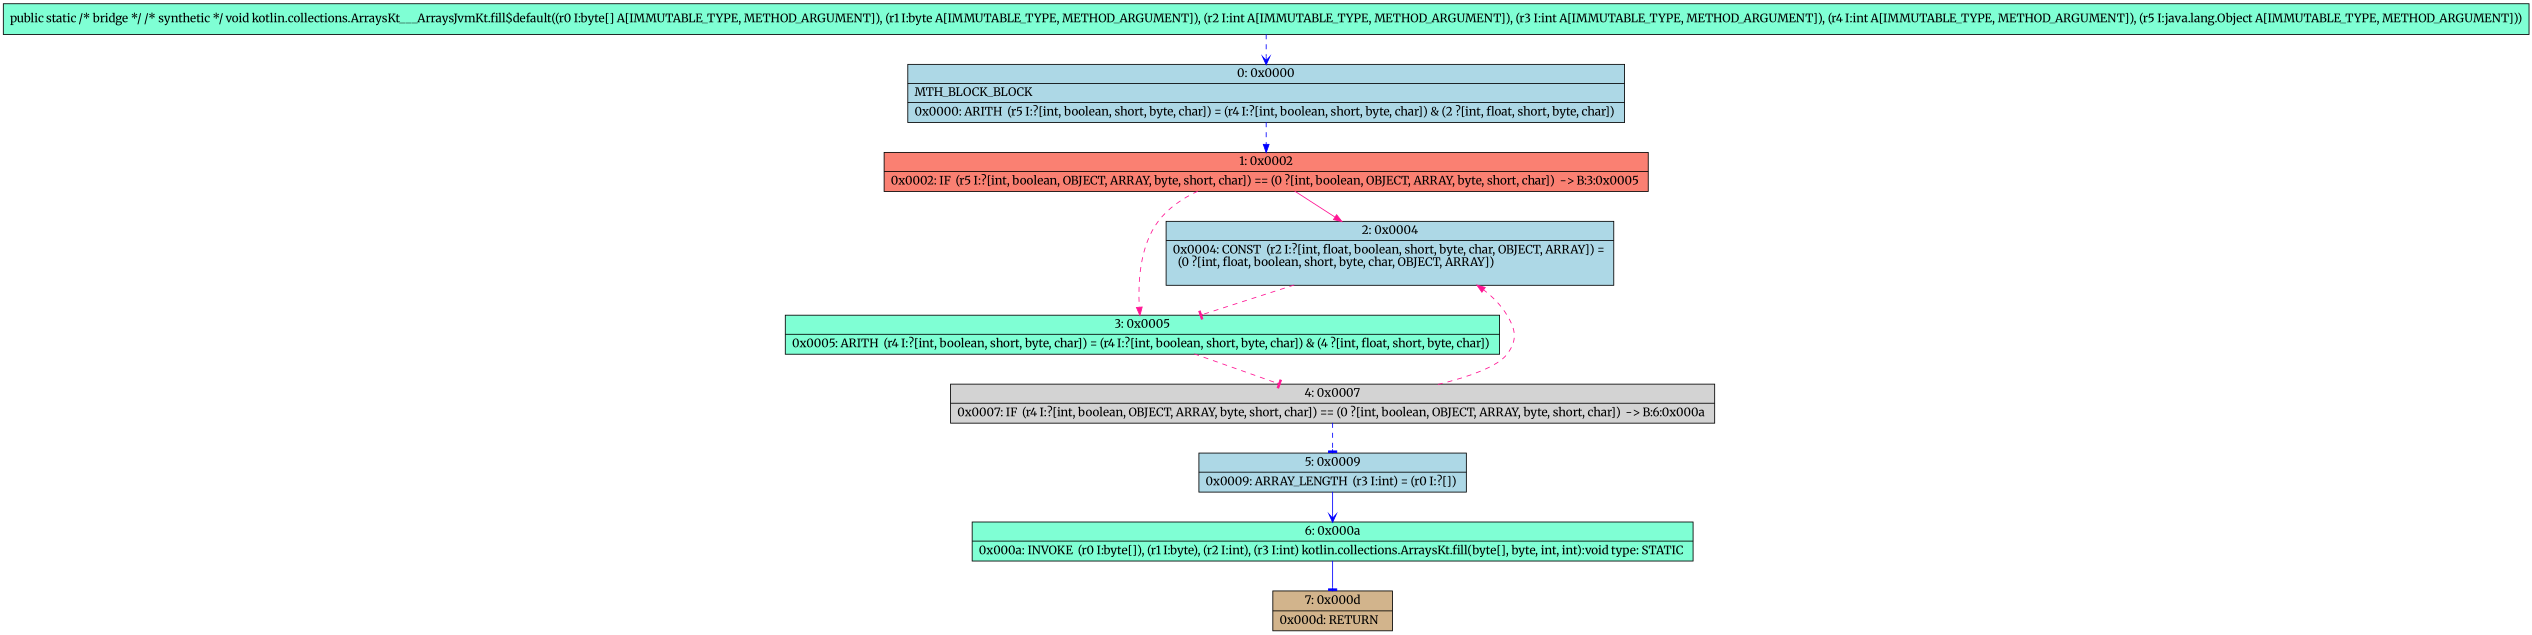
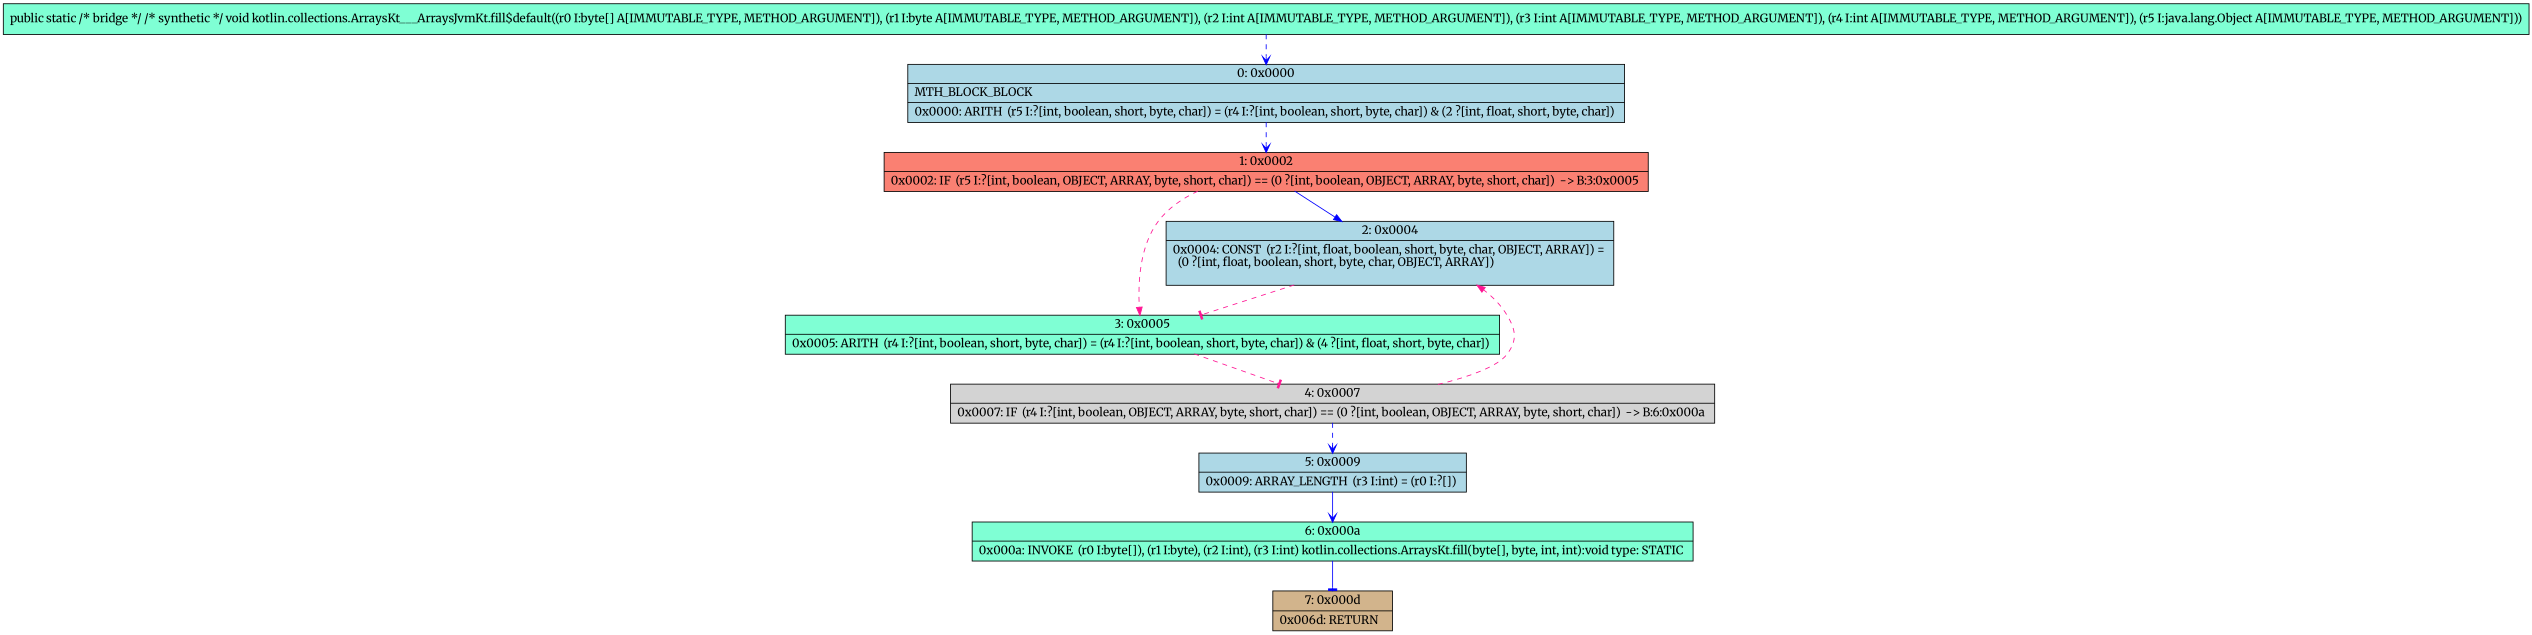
(1266, 133) -> (1266, 133)
(1315, 204) -> (1315, 204)
(1333, 436) -> (1333, 436)
(1333, 620) -> (1333, 620)
